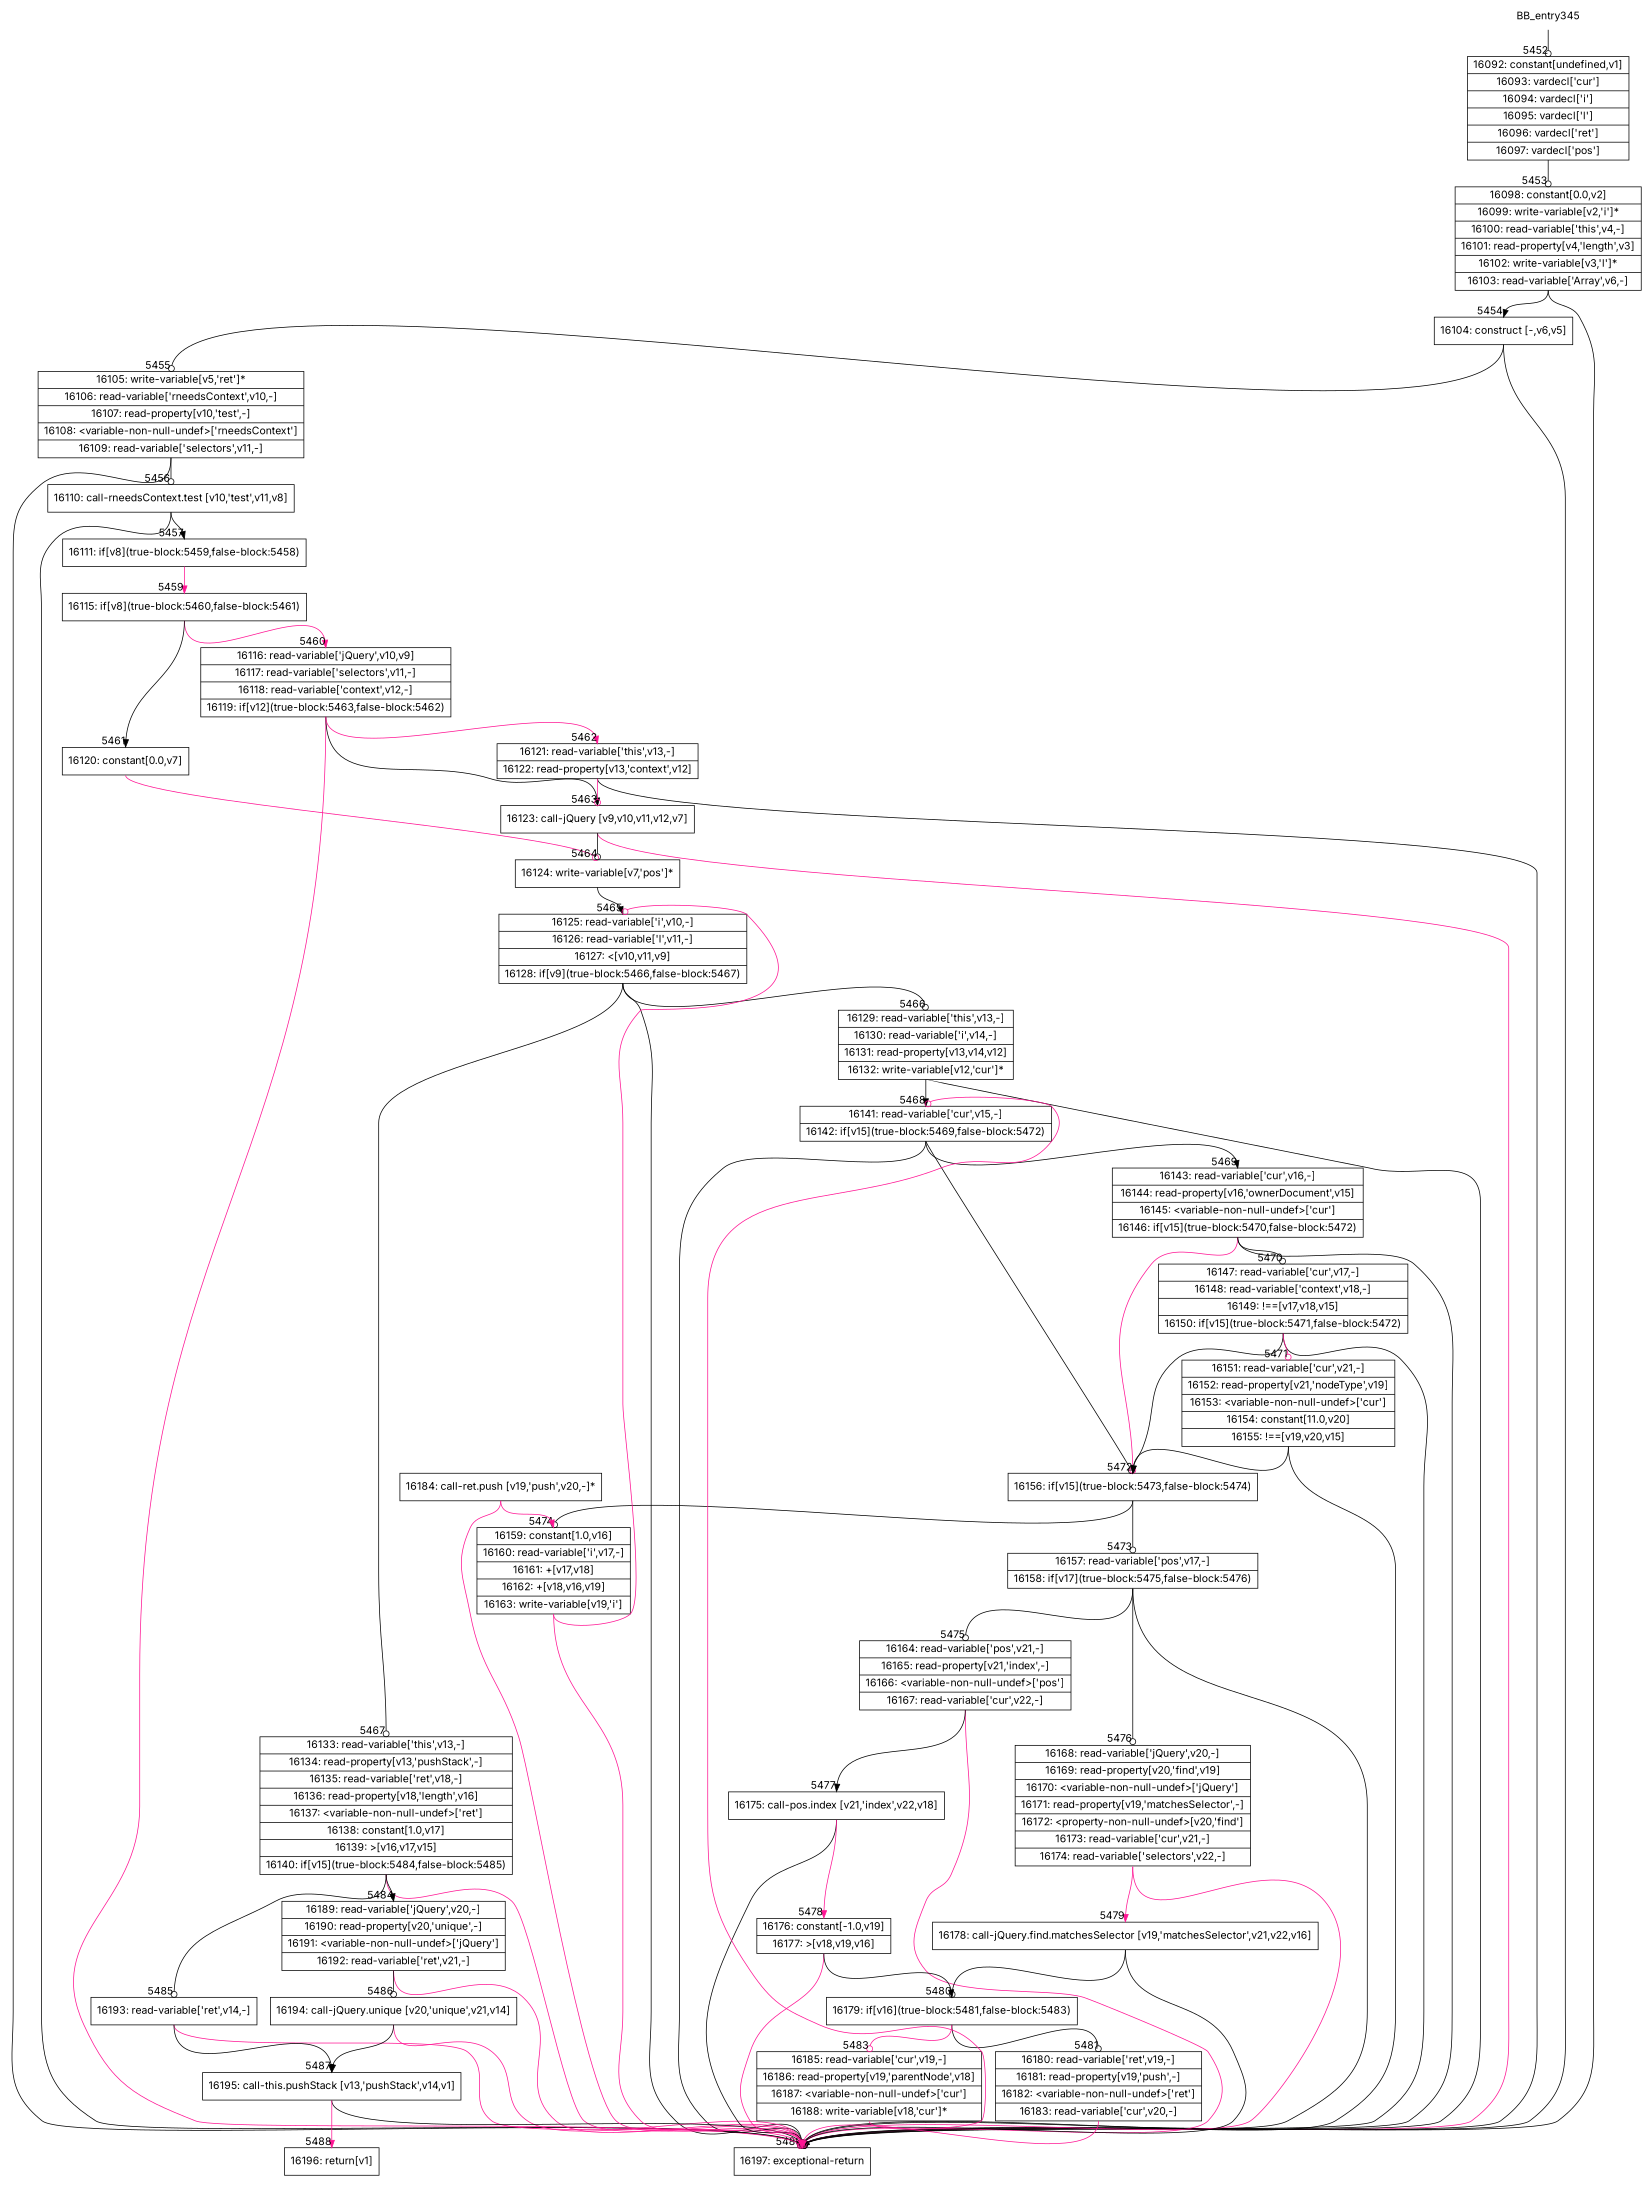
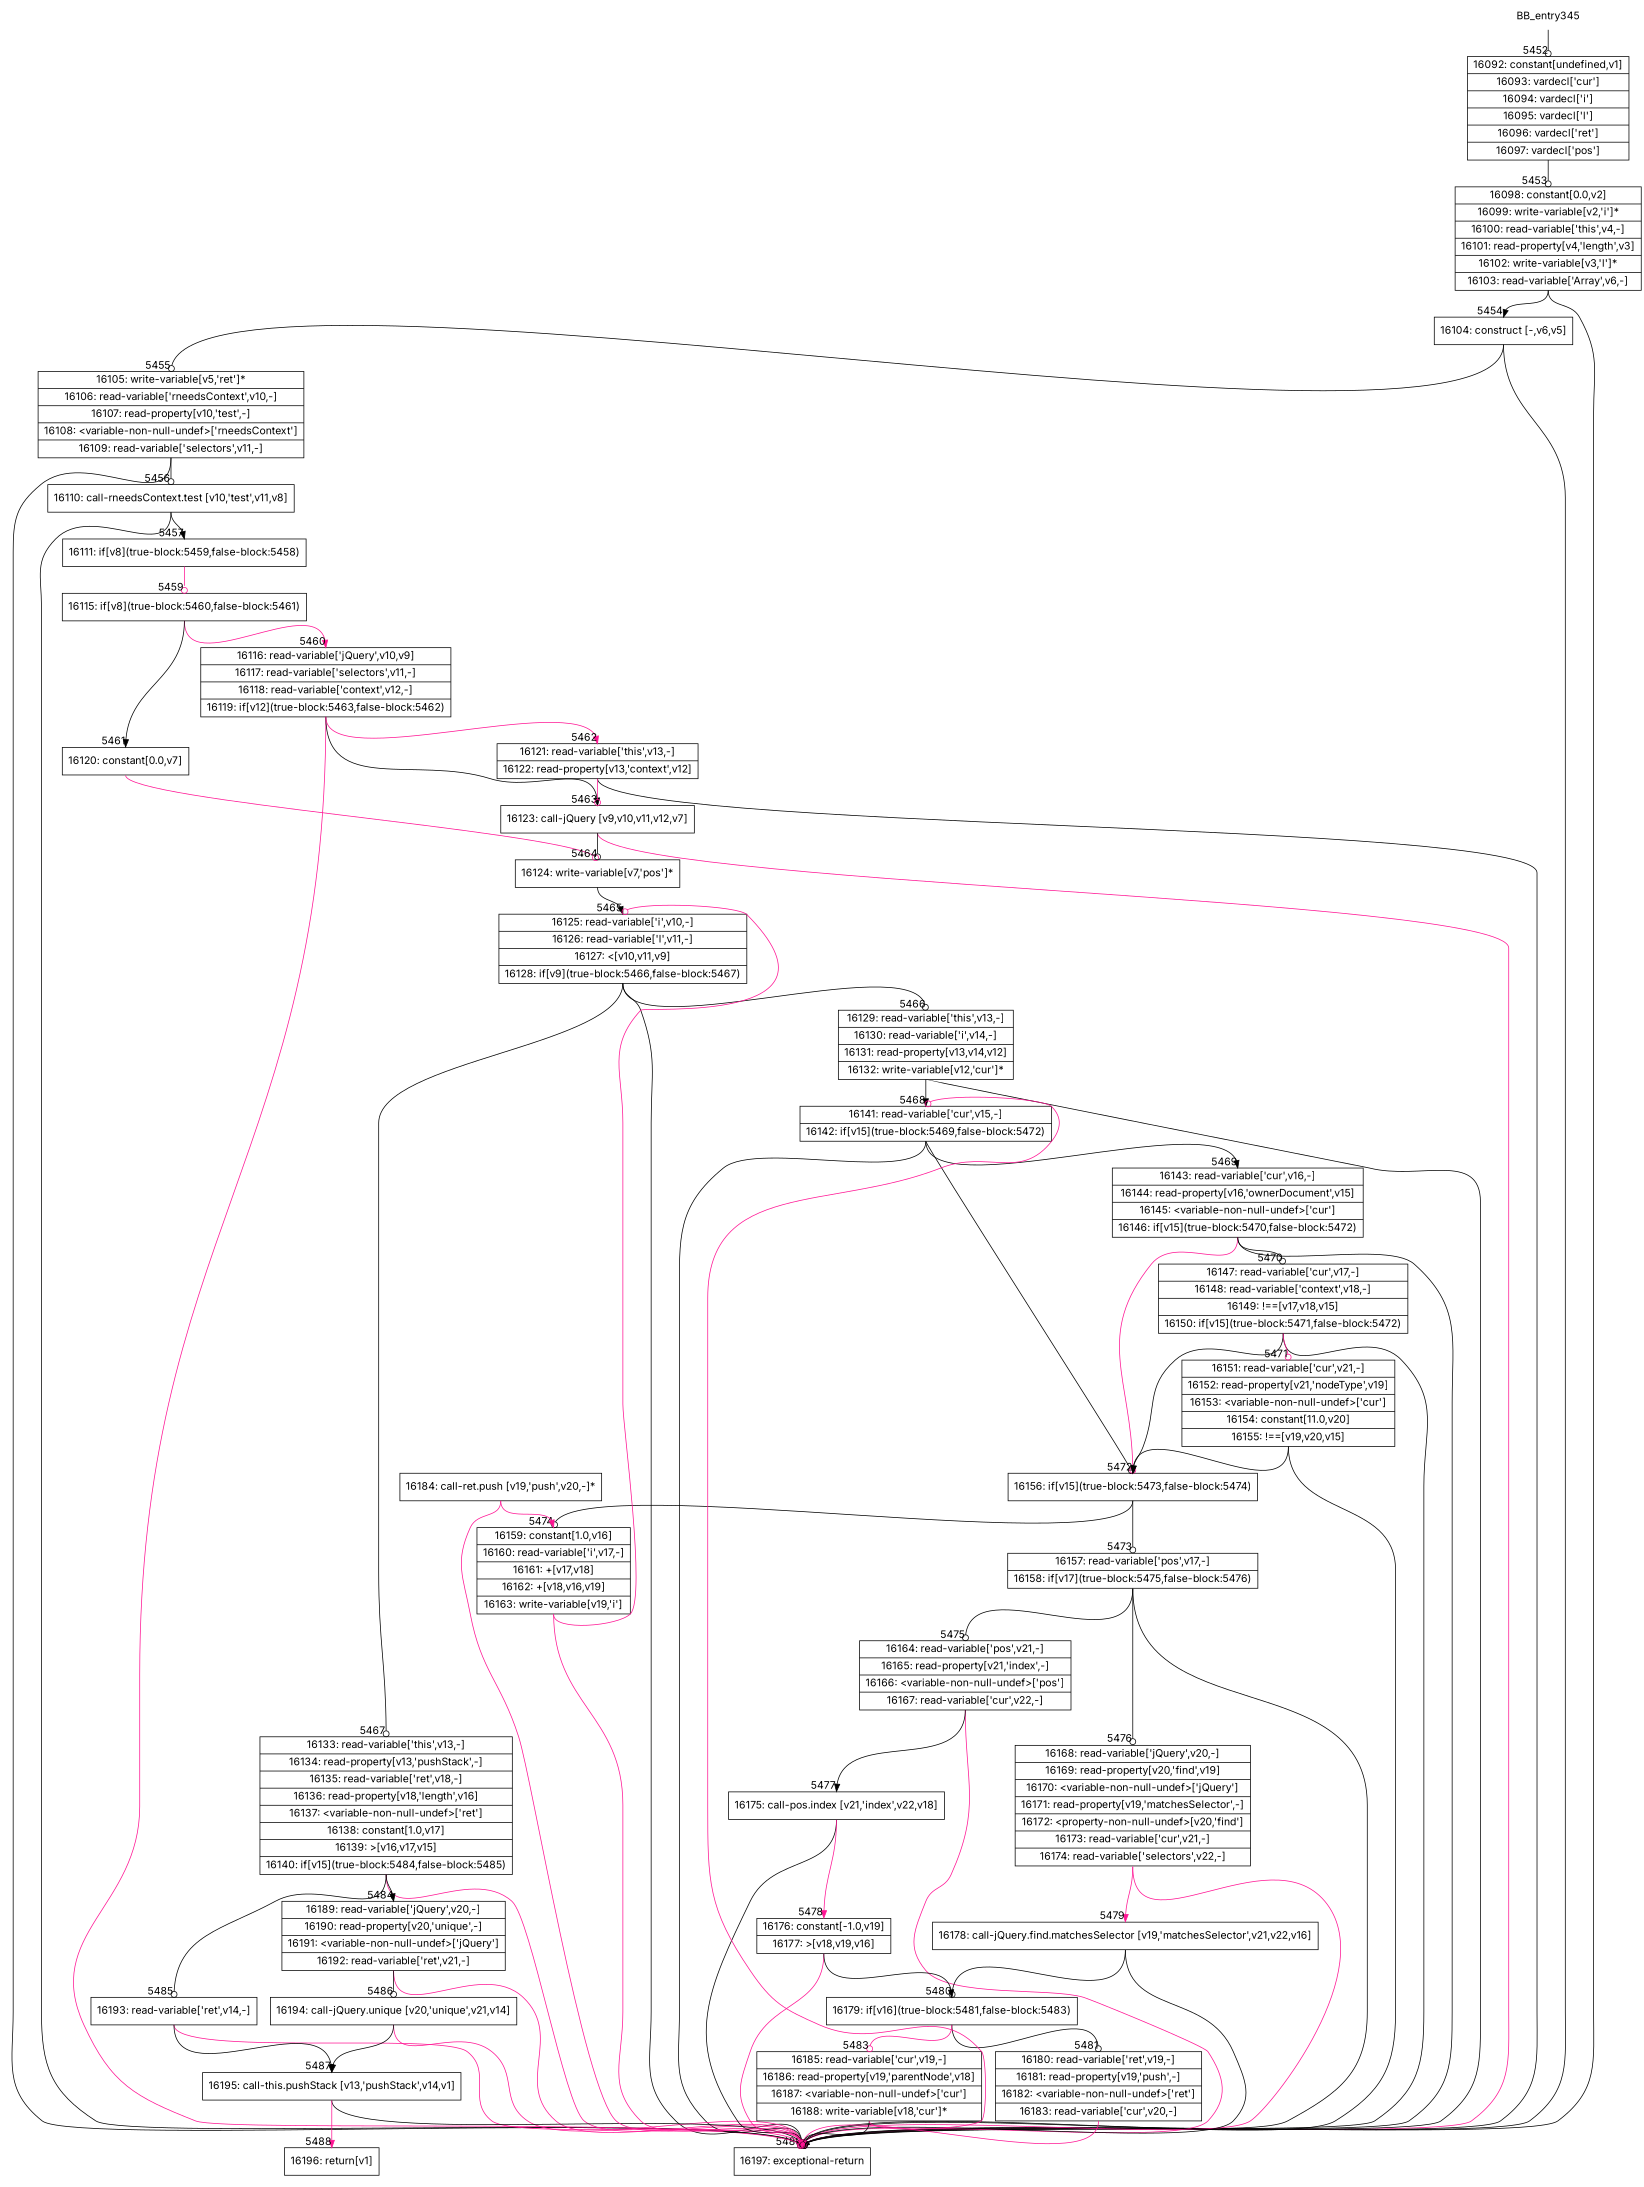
(184, 576) -> (184, 576)
none -> (839, 2135)
